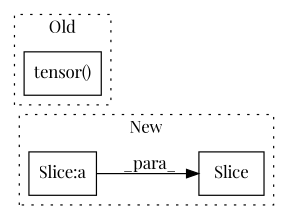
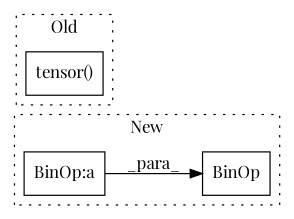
(63, 174) -> (64, 174)
(231, 174) -> (236, 174)
